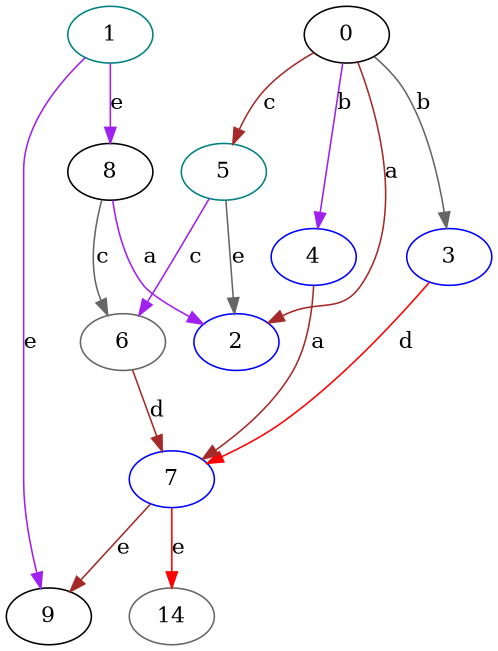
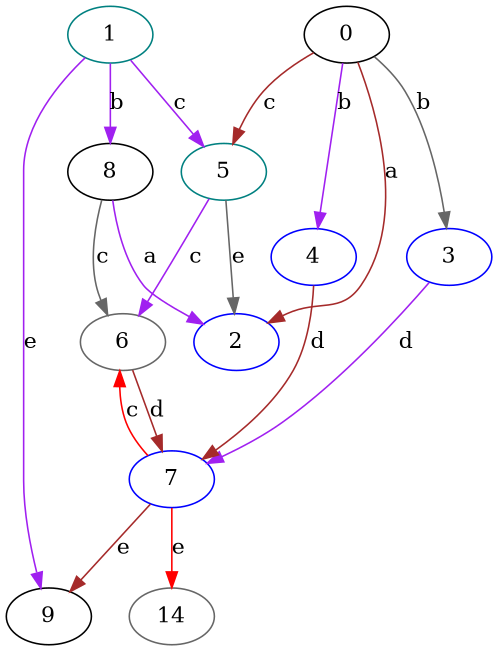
none -> (162, 97)
(117, 103) -> (117, 103)
(318, 342) -> (318, 342)
(334, 380) -> (334, 380)
none -> (127, 424)
